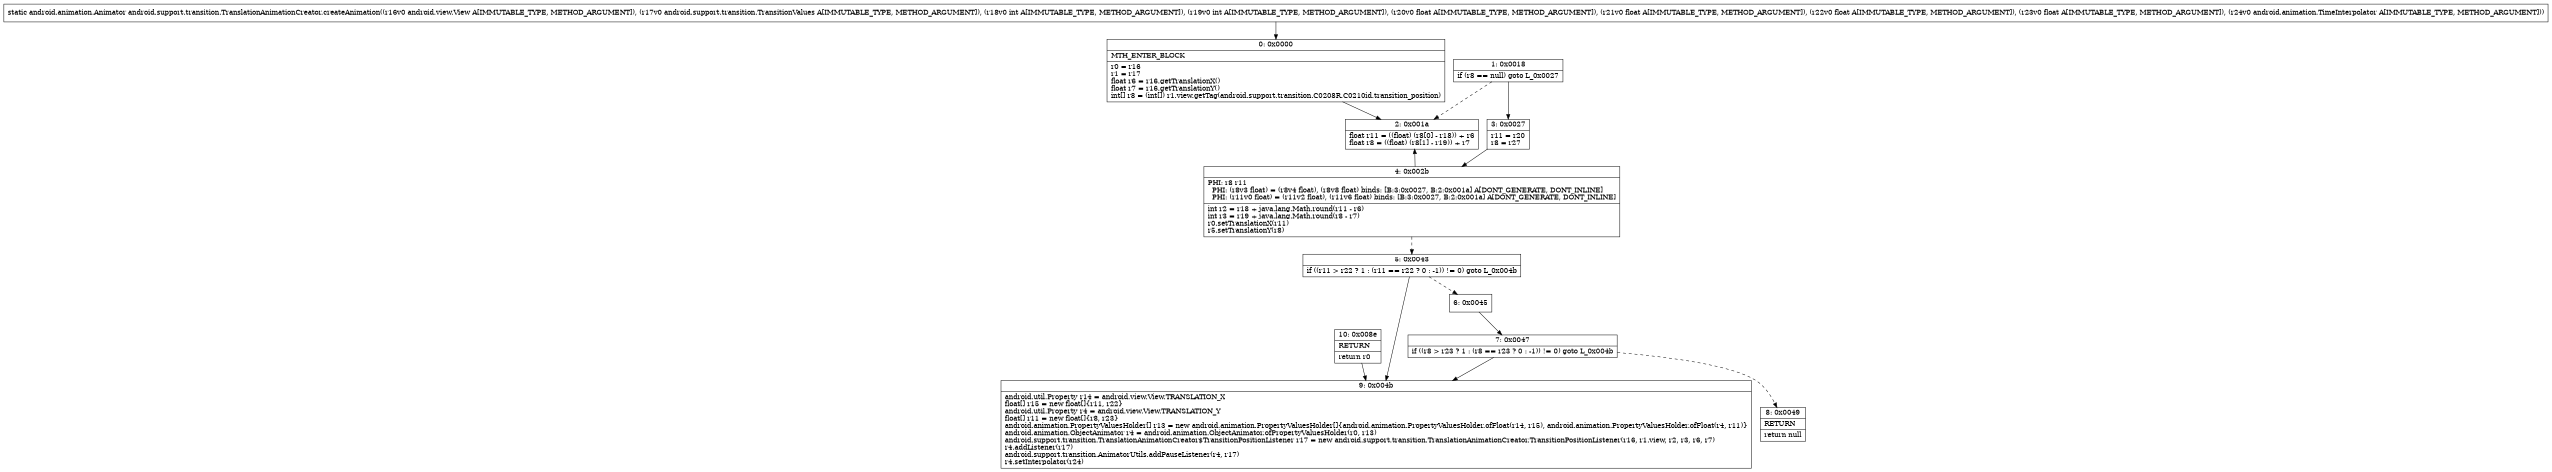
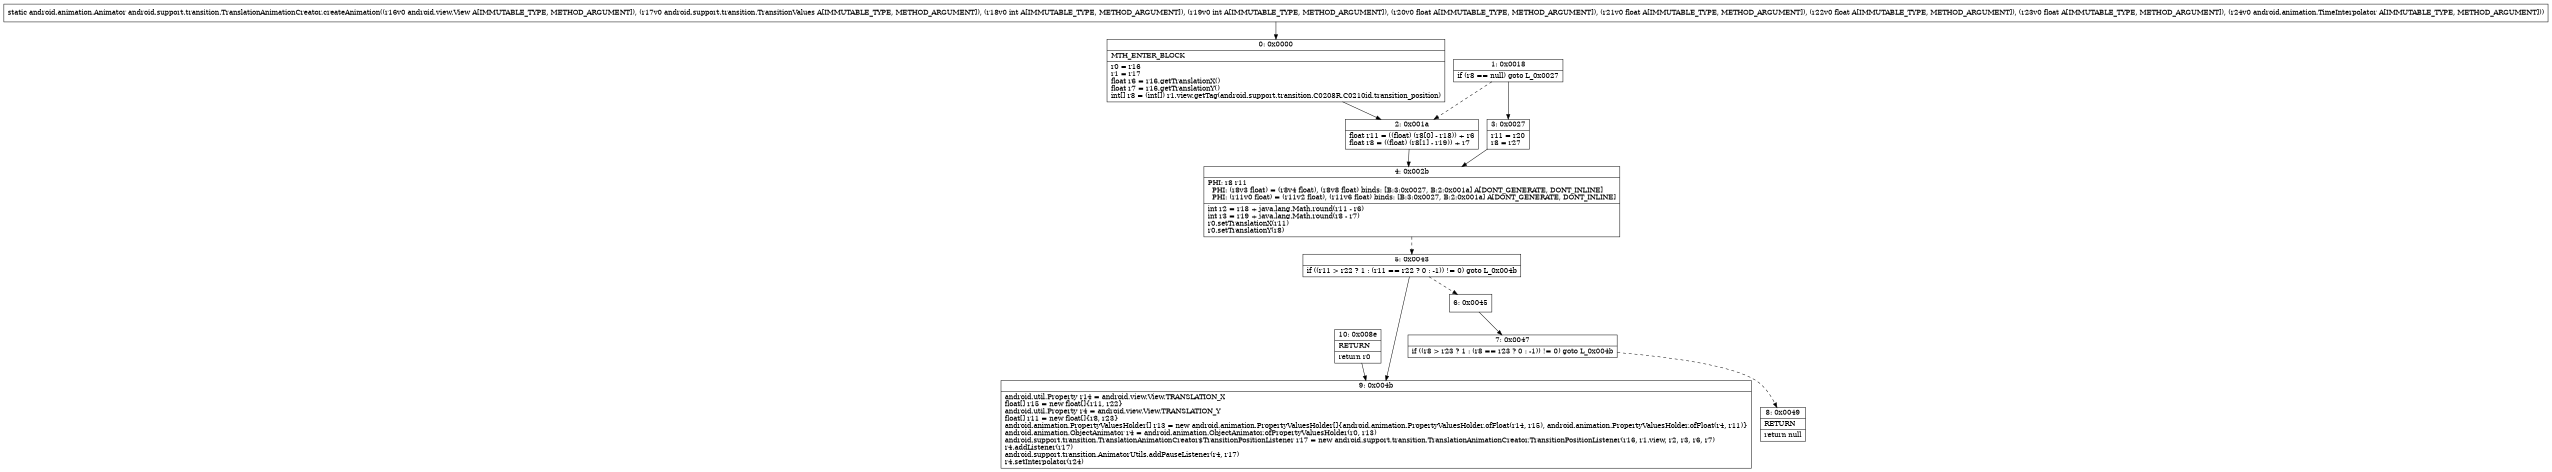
(1415, 160) -> (1409, 155)
(1246, 231) -> (1246, 231)
(1475, 368) -> none
